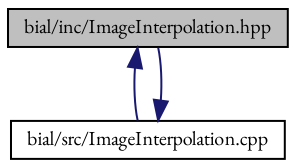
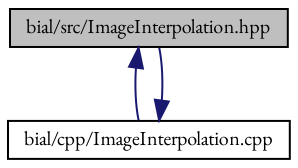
(148, 28) -> (149, 28)
(148, 140) -> (149, 140)
